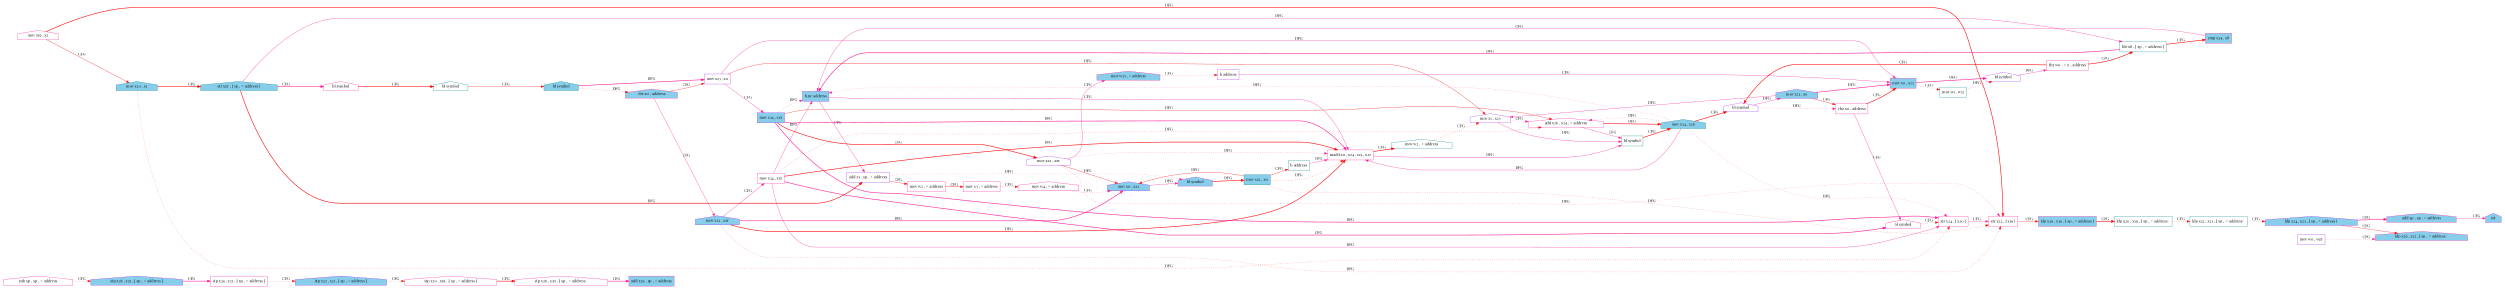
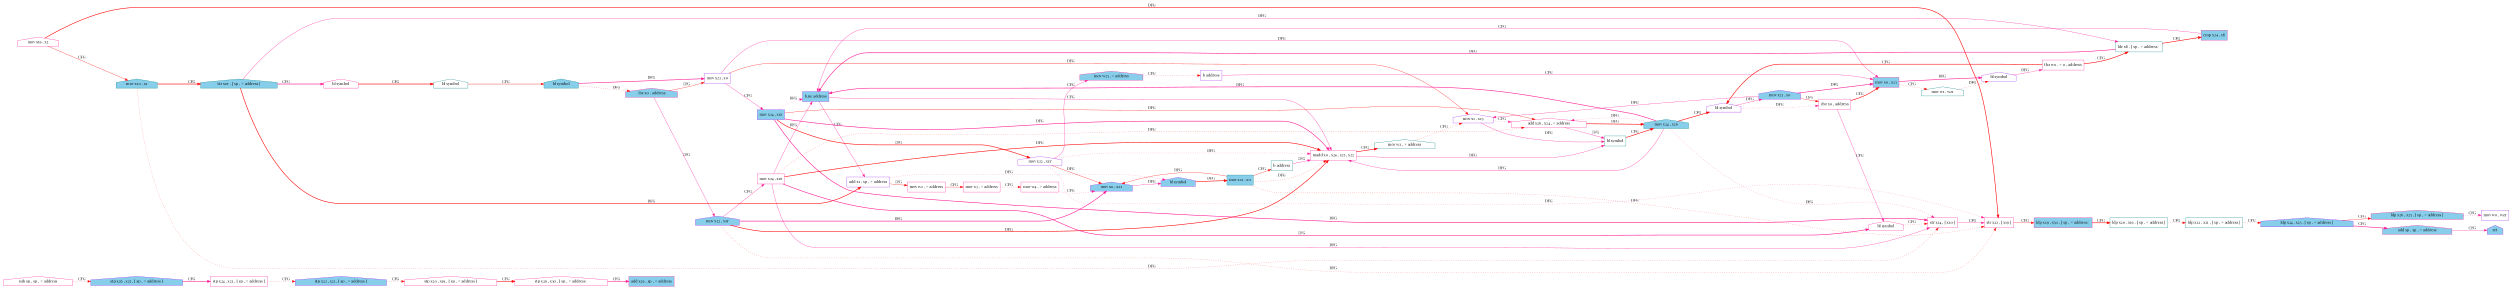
(1254, 87) -> (1245, 87)
(1953, 92) -> (1942, 92)
(1048, 187) -> (1040, 187)
(2349, 240) -> (2471, 215)
